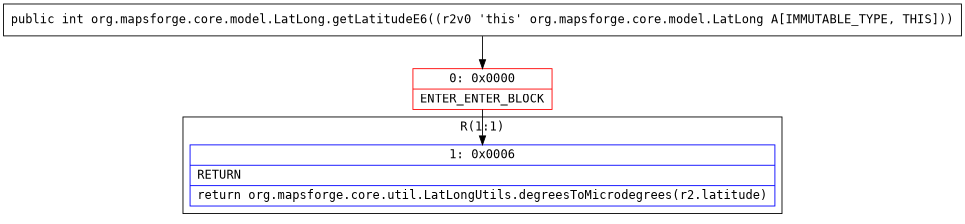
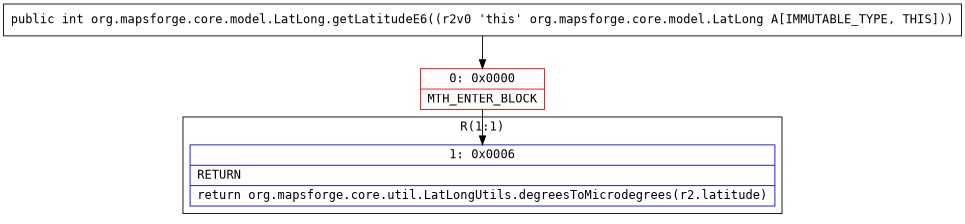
(482, 99) -> (482, 99)
